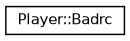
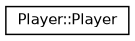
(65, 20) -> (67, 20)
